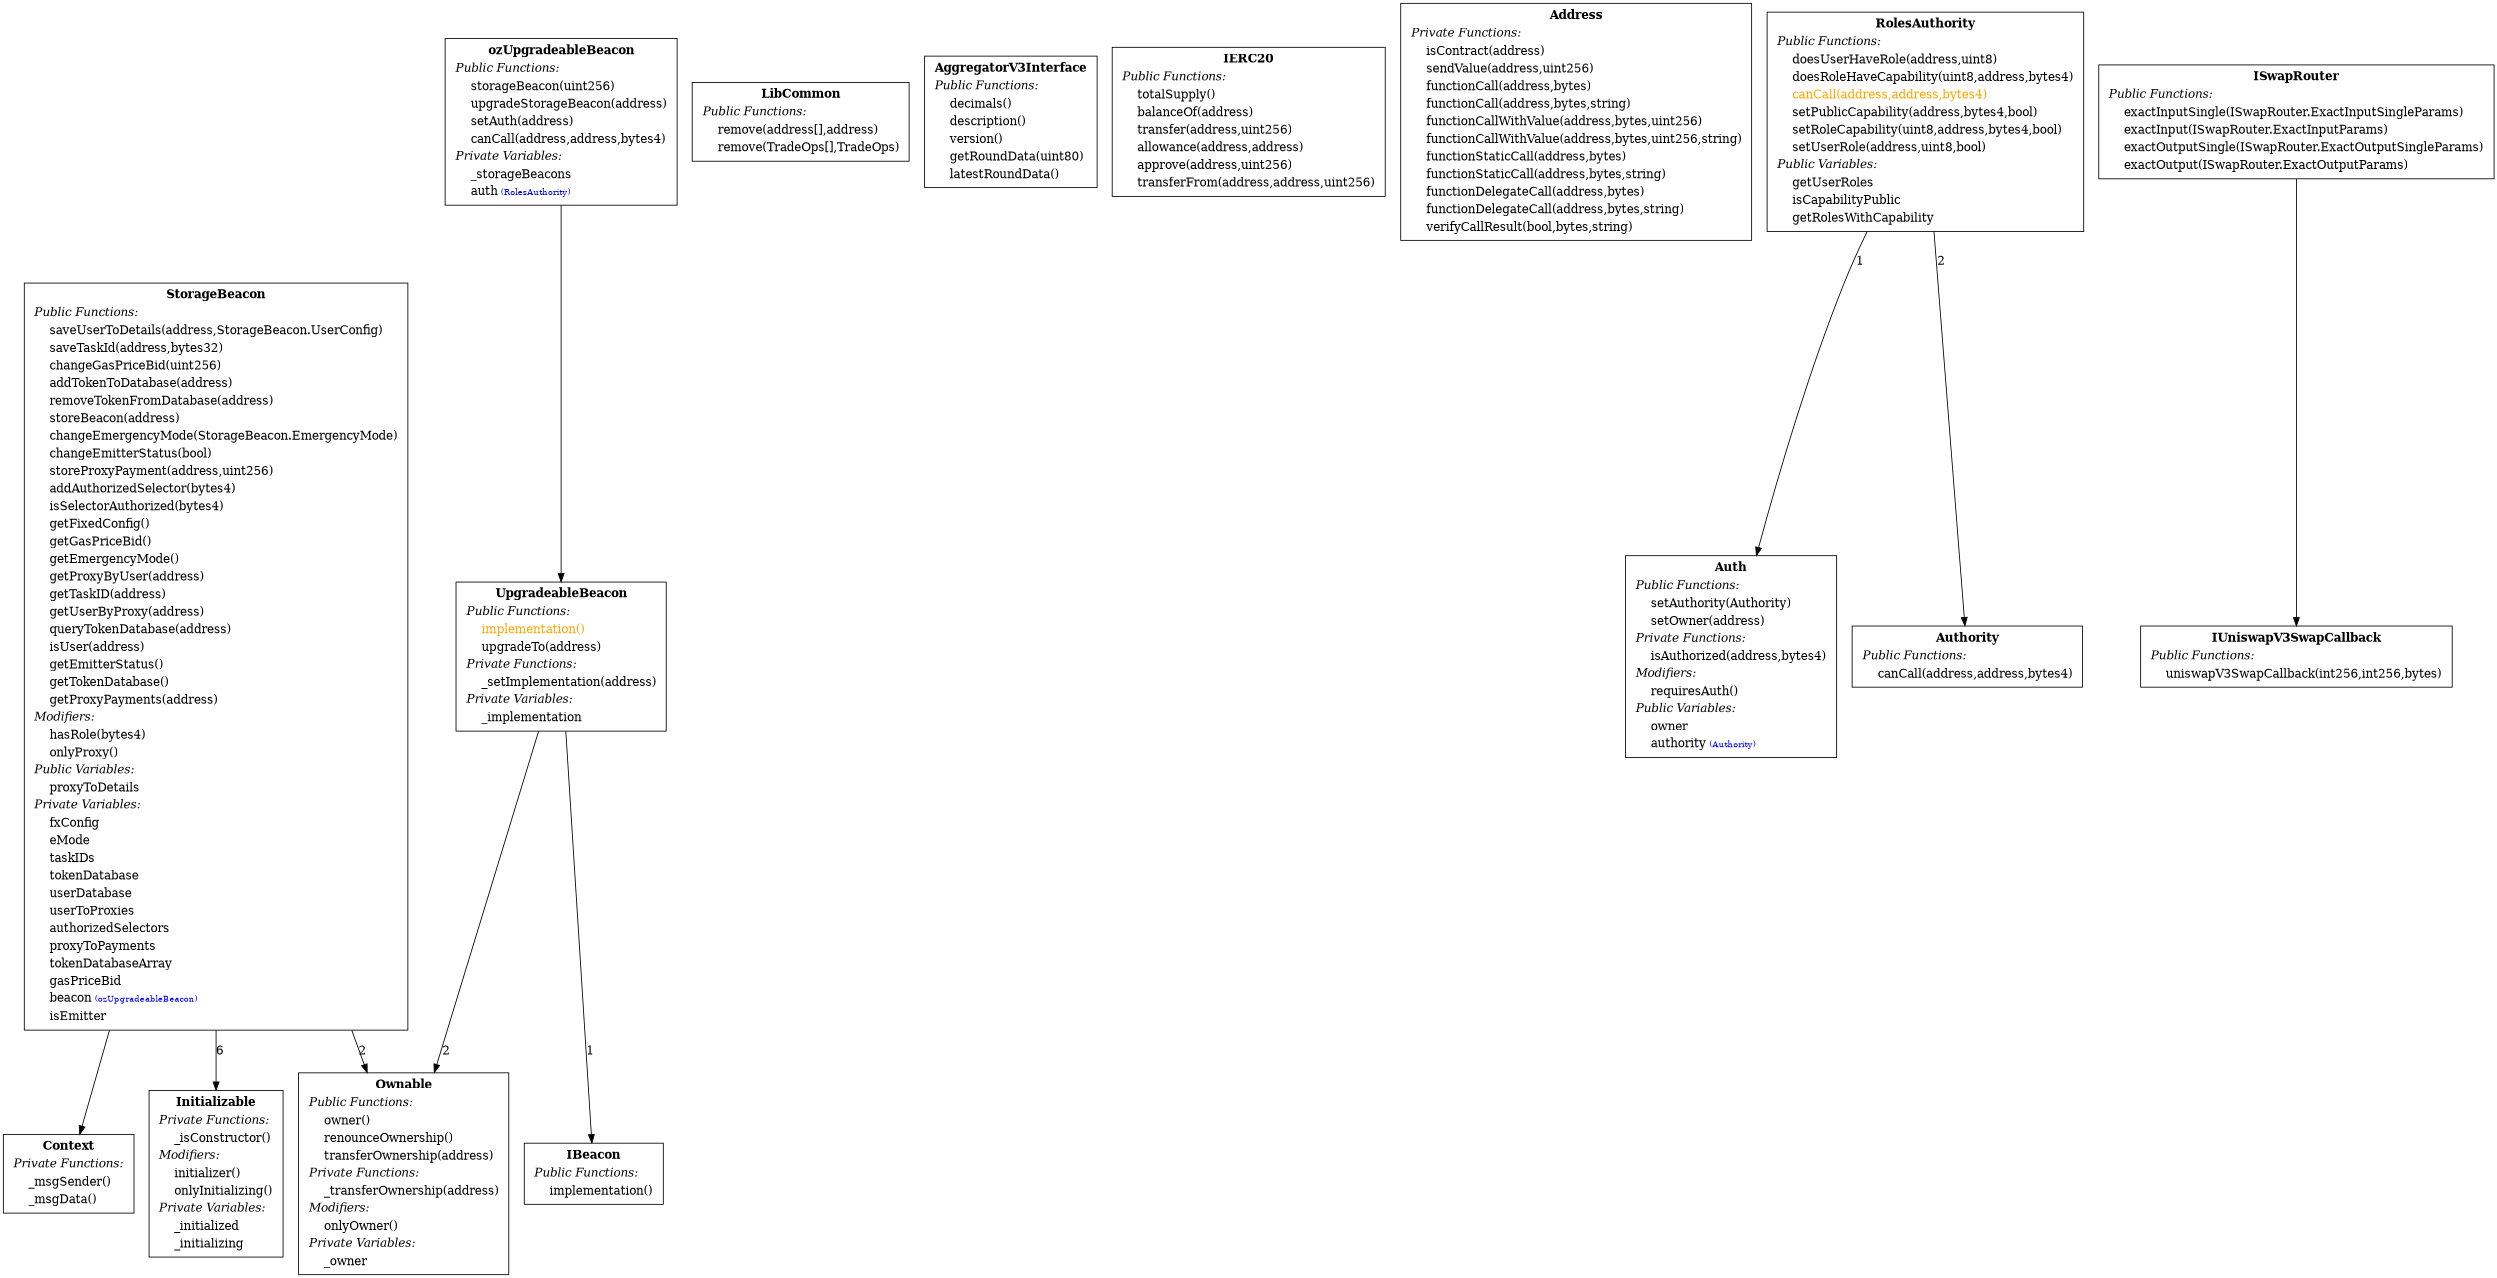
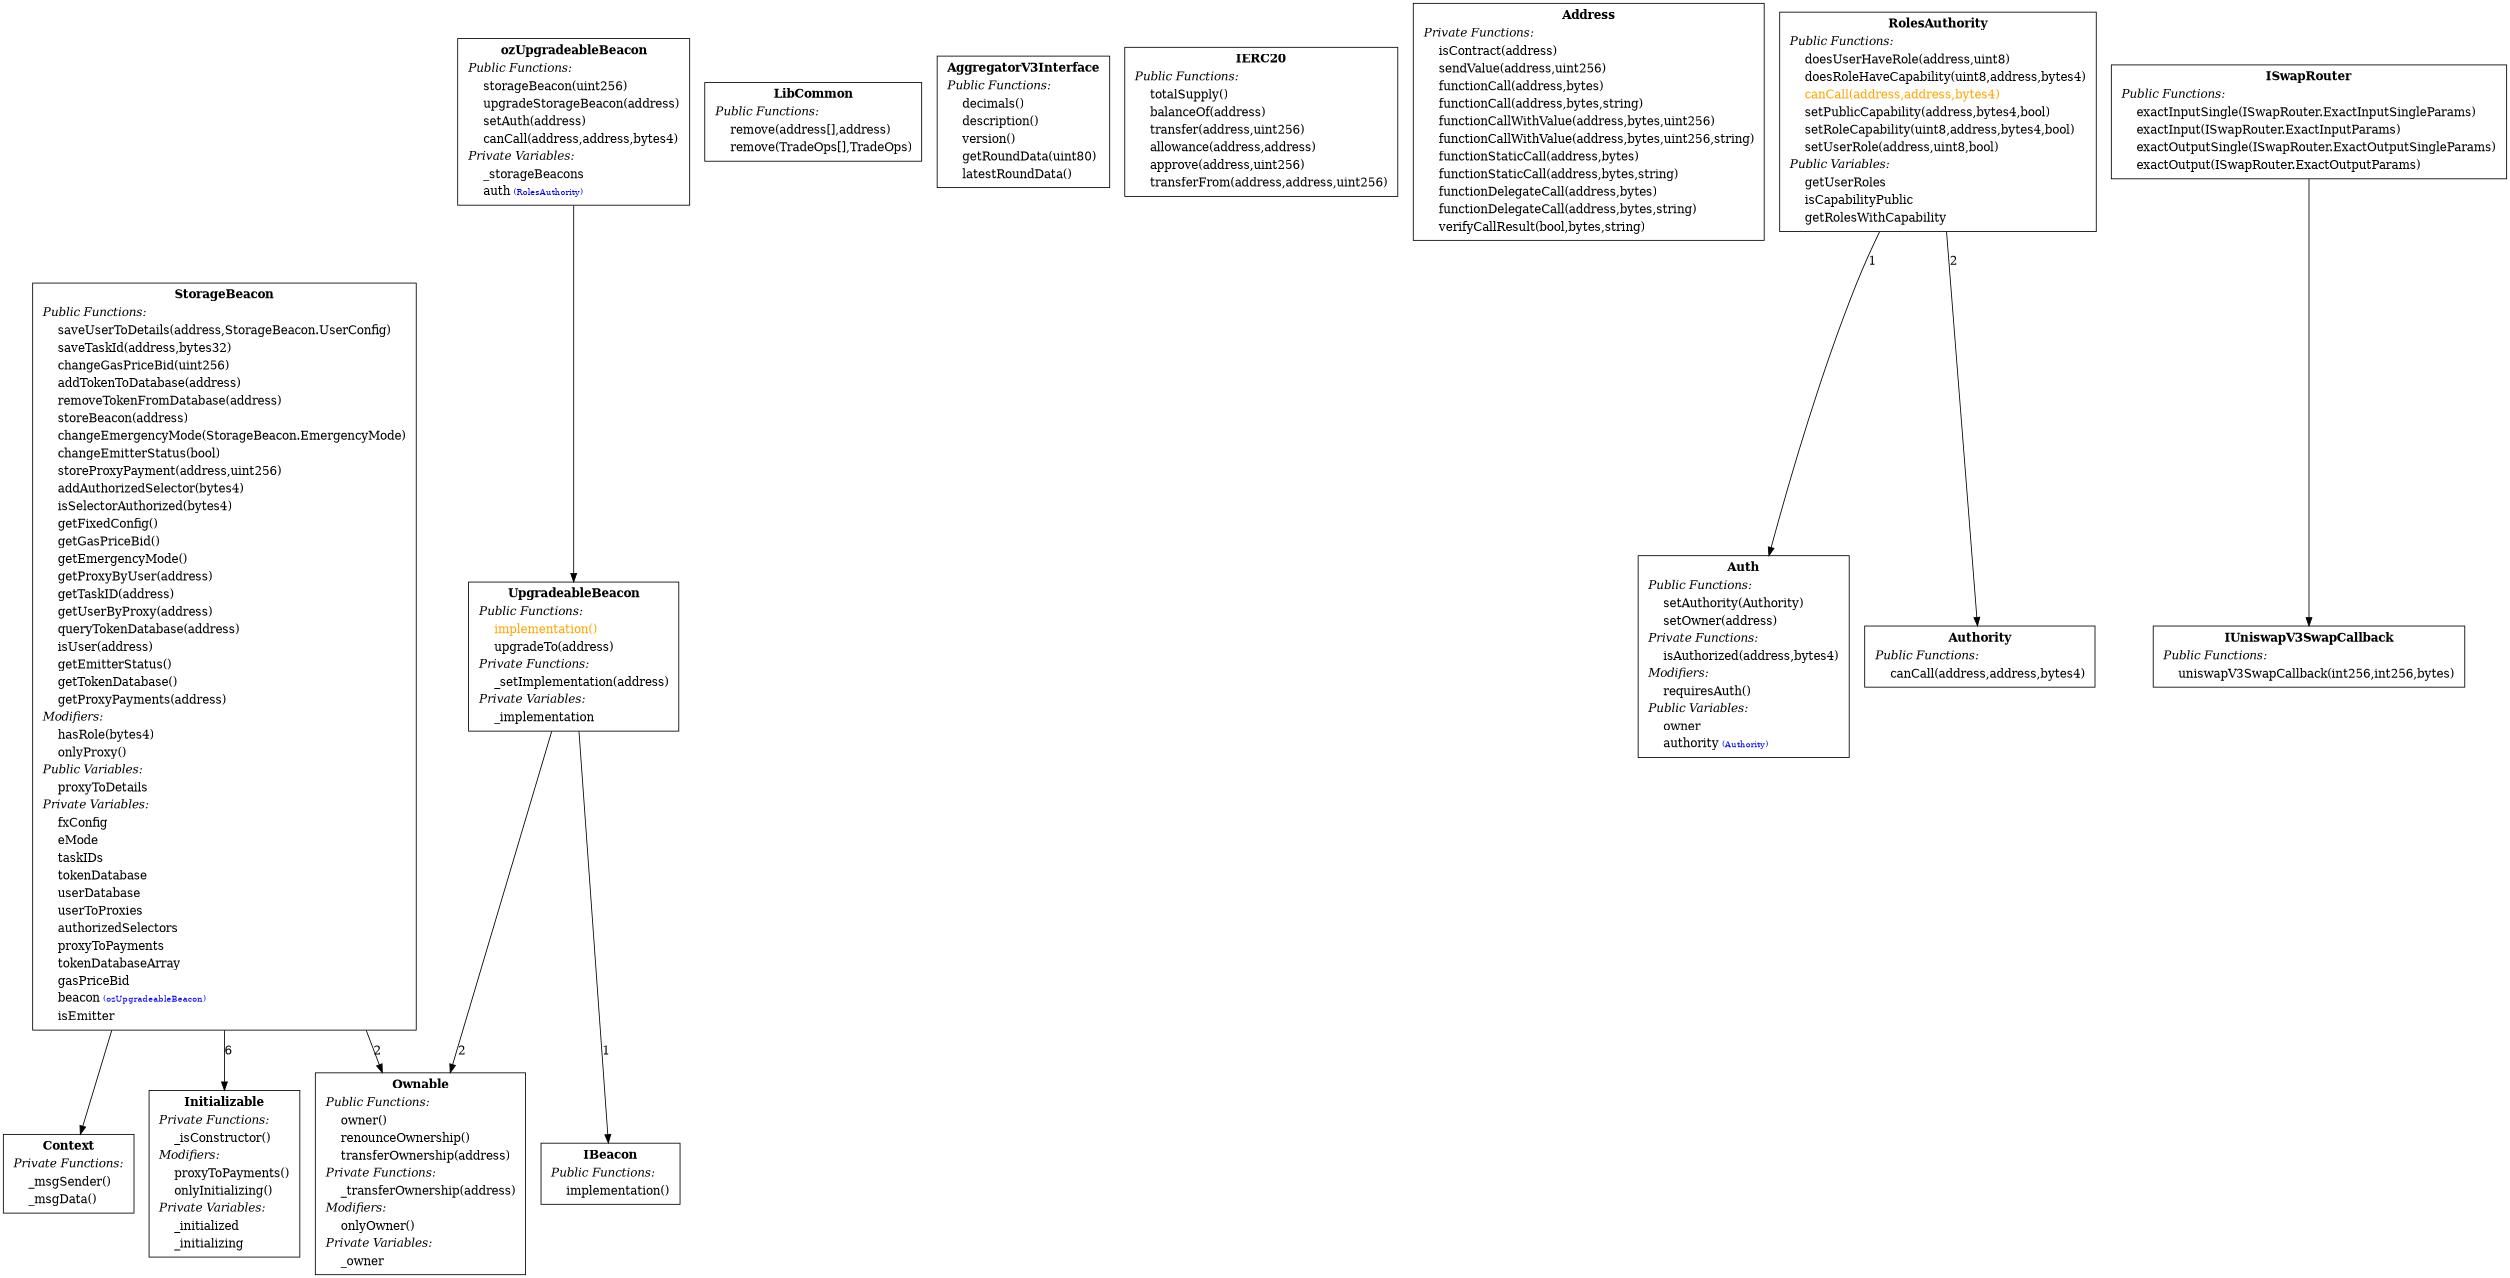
(200, 1174) -> (224, 1174)
